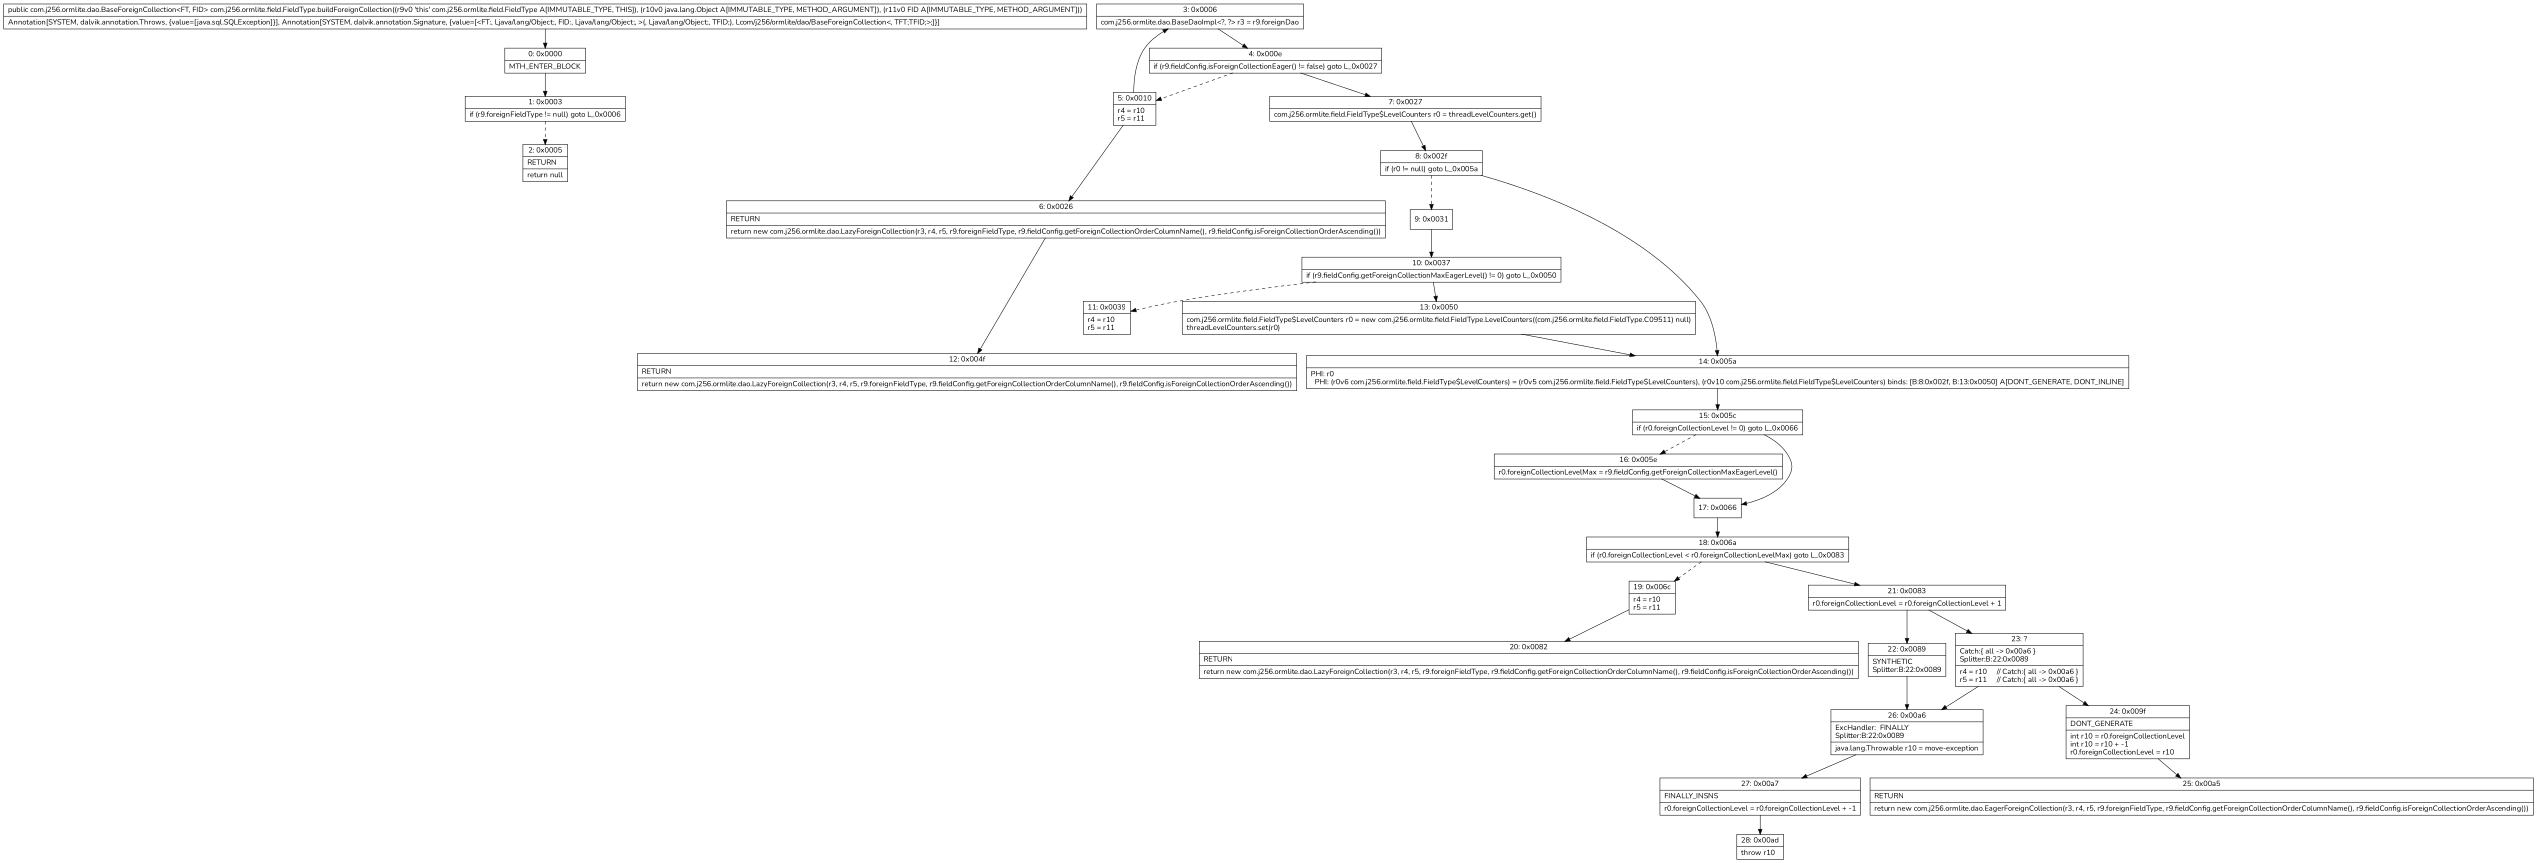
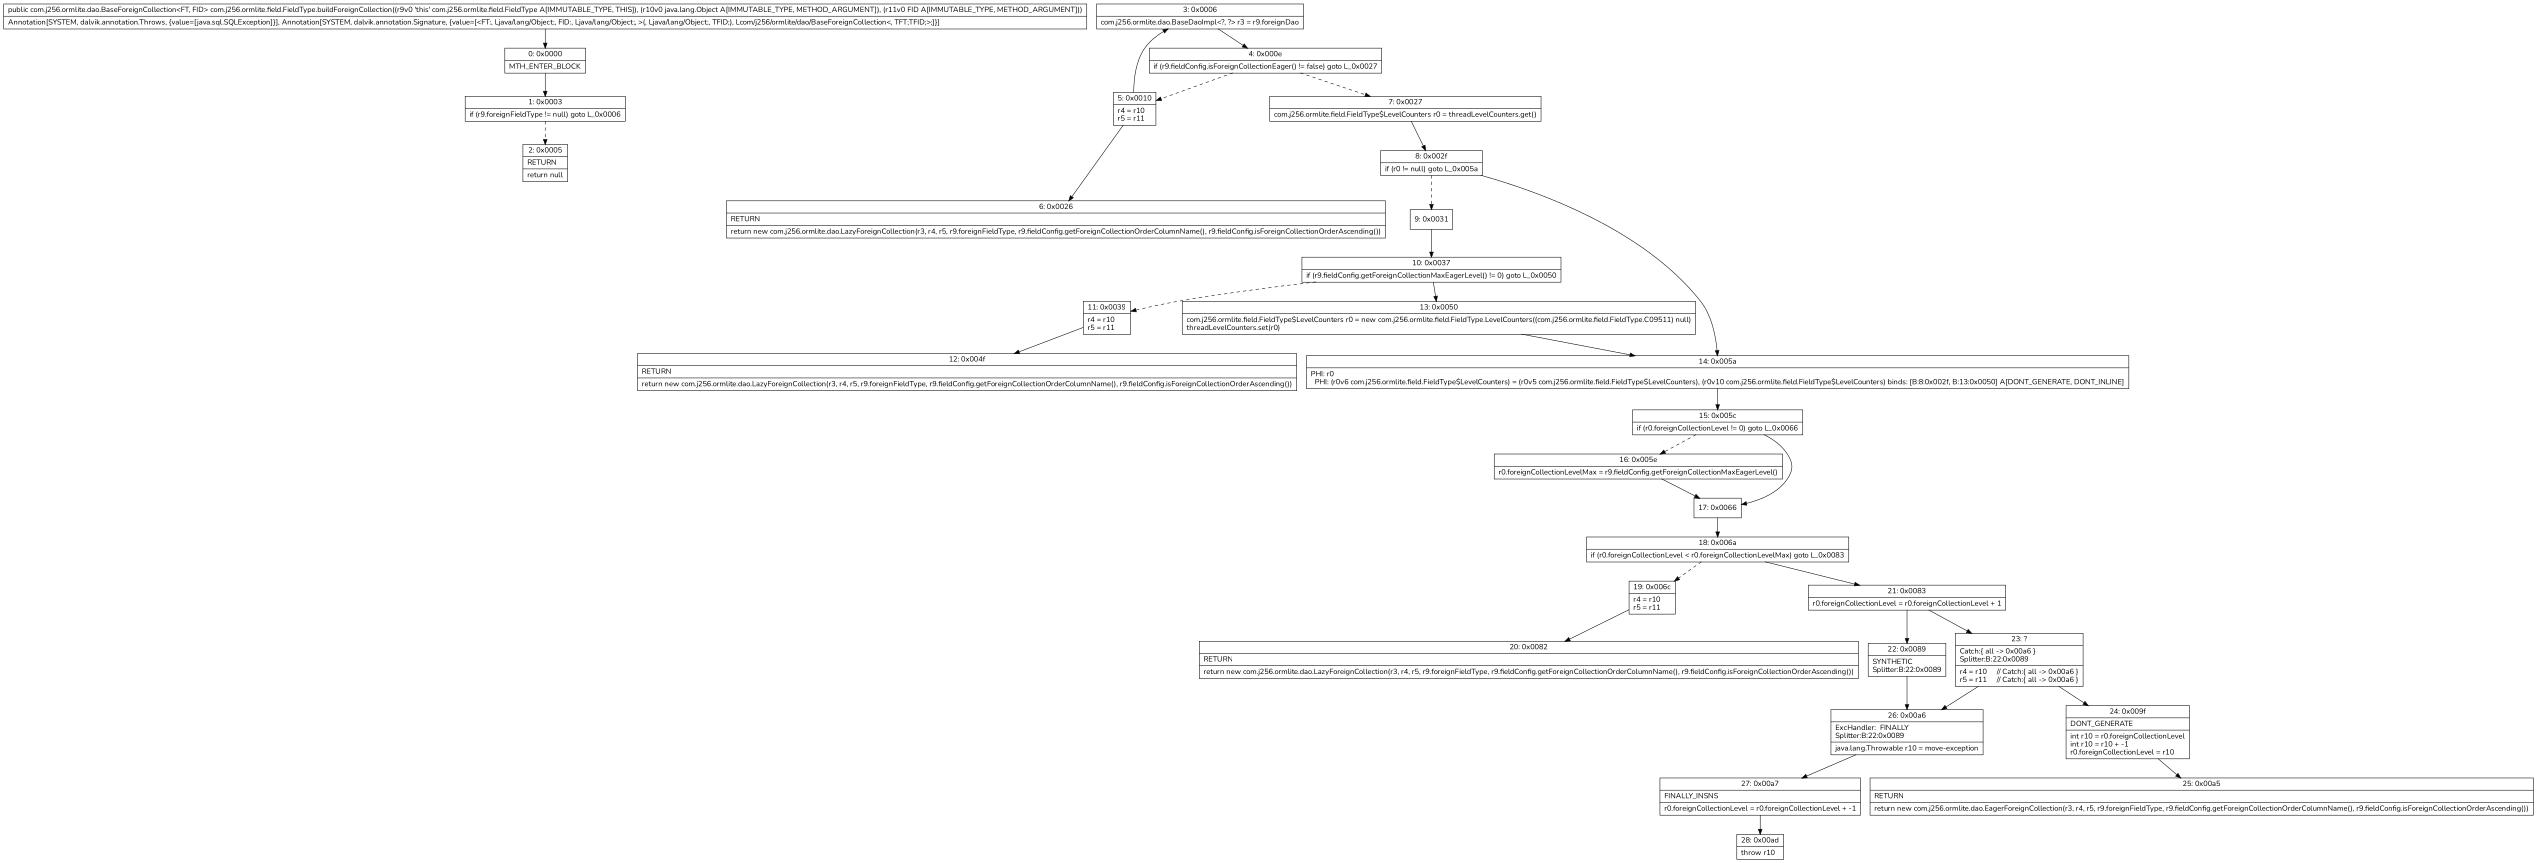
(1333, 84) -> (1333, 84)
(1013, 293) -> (1051, 340)
